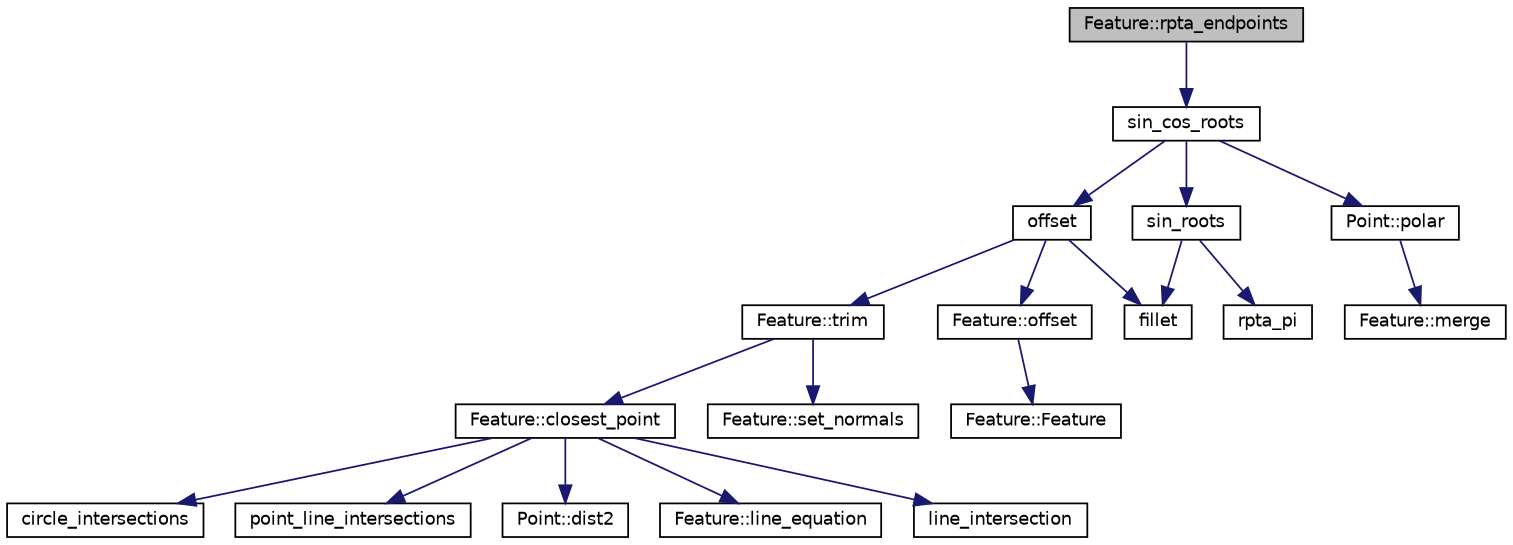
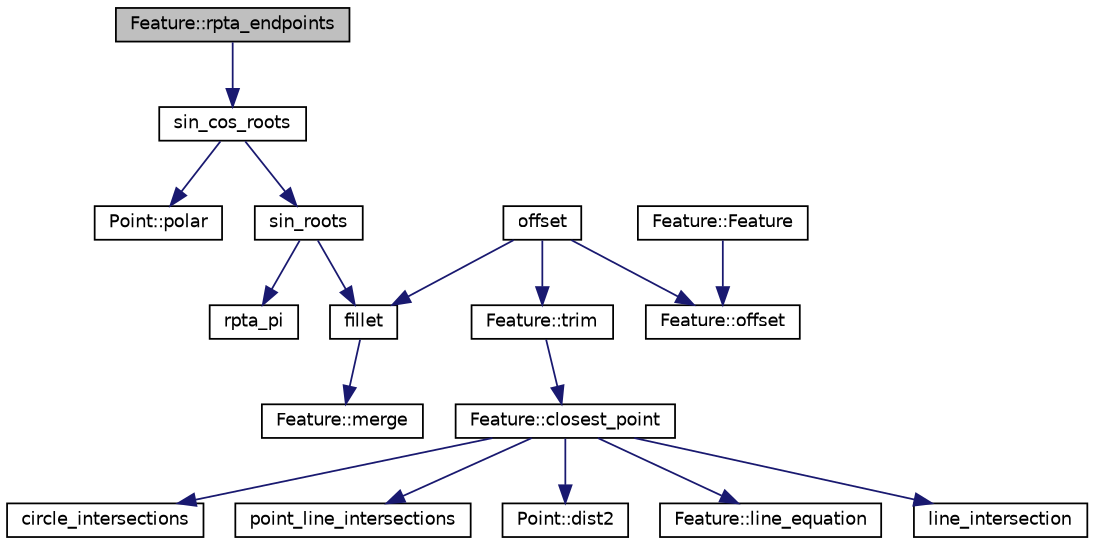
(1127, 168) -> none
(1408, 264) -> (355, 363)
(1023, 363) -> (723, 264)
(813, 421) -> none
